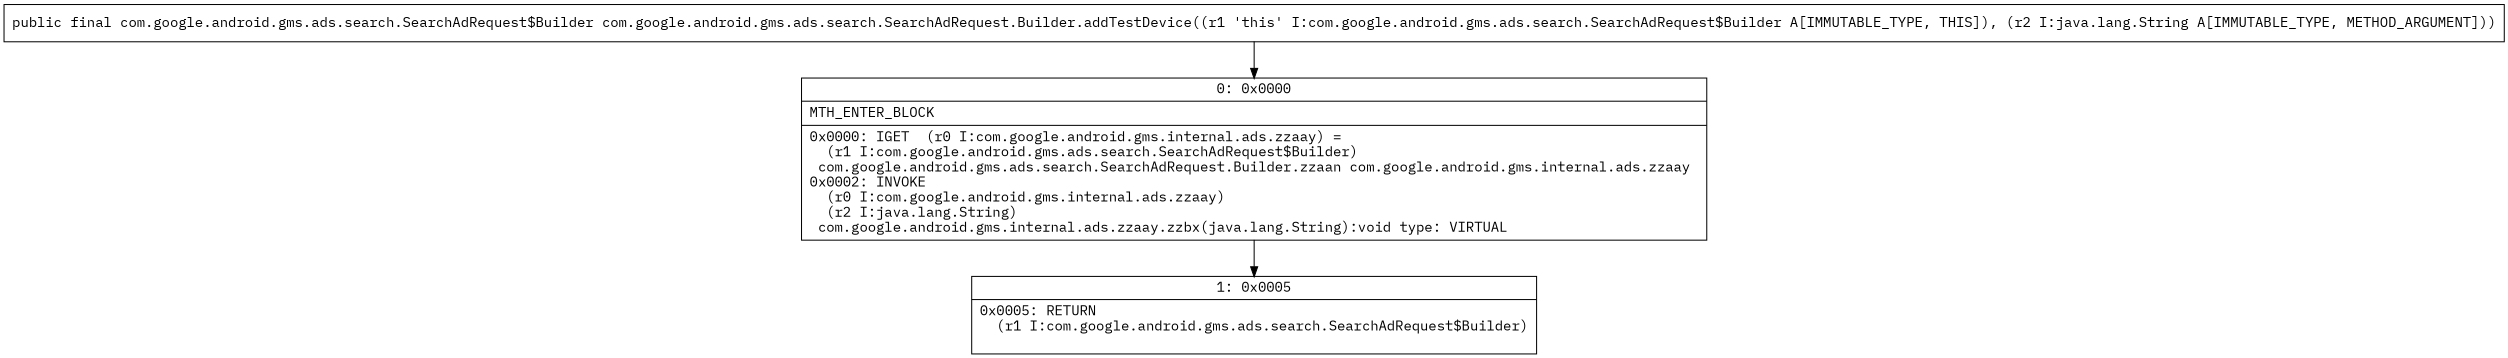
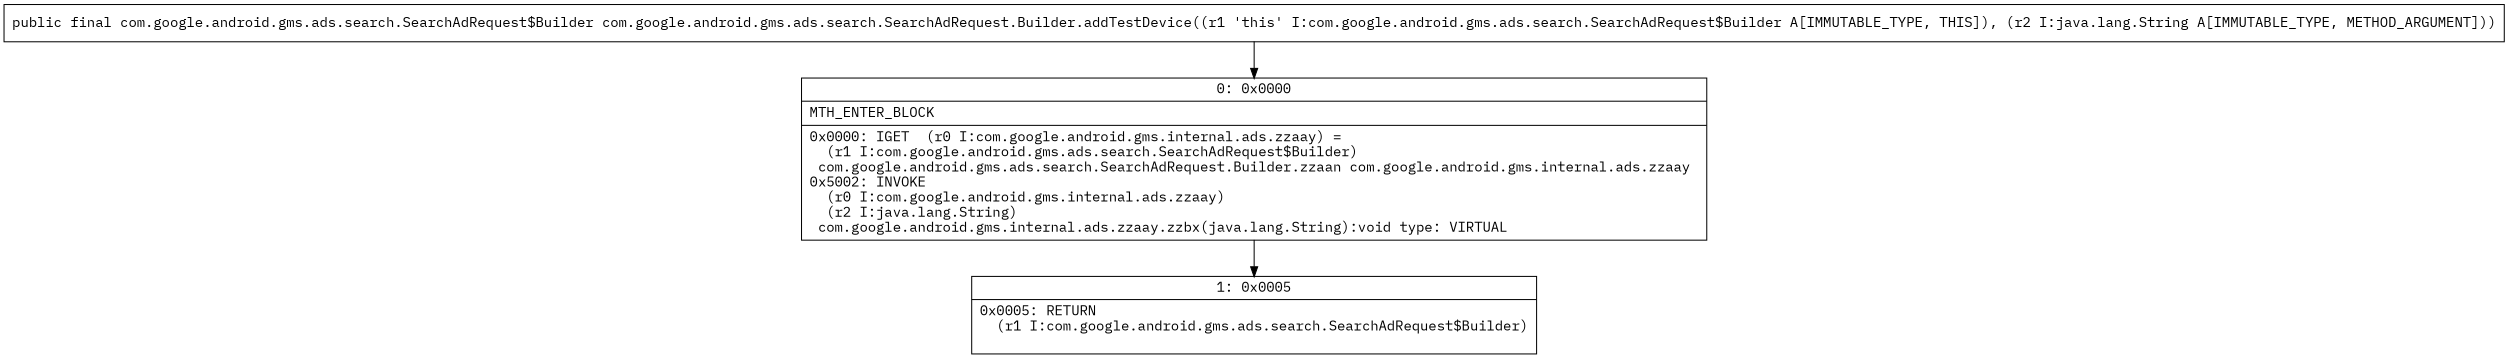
(877, 182) -> (877, 182)
